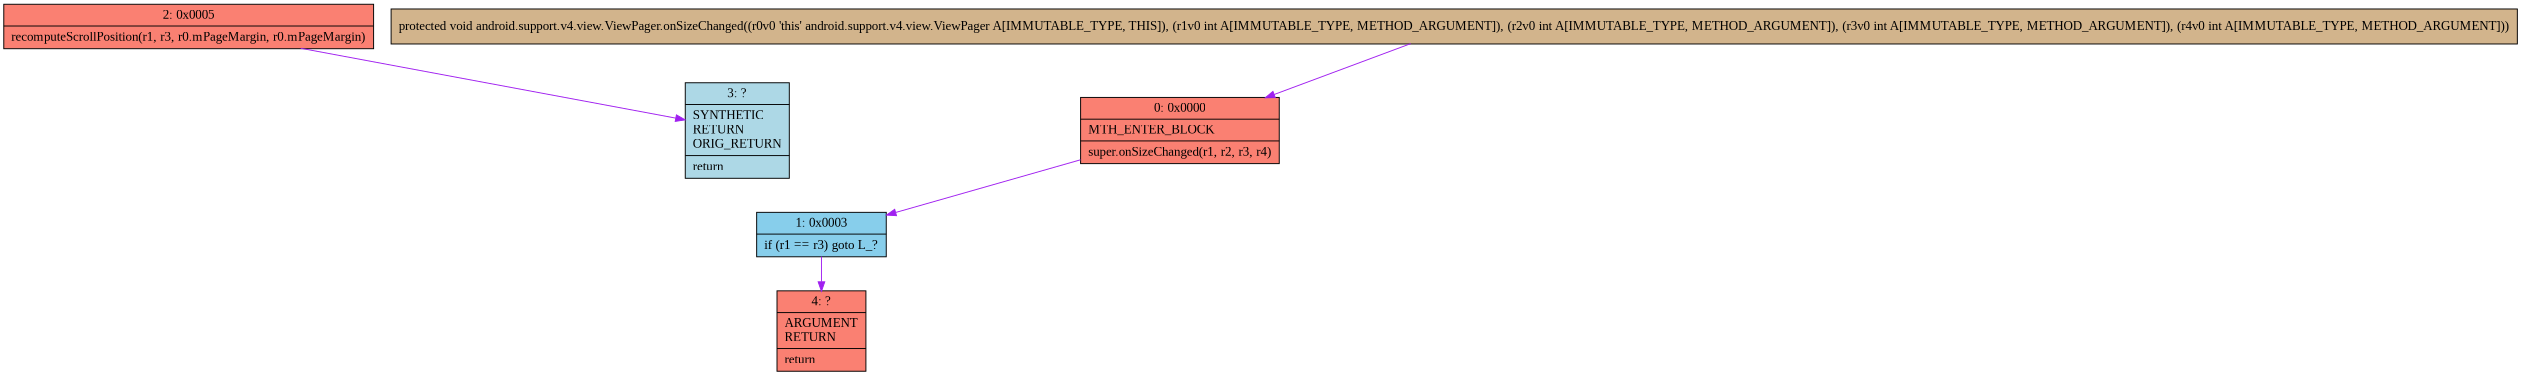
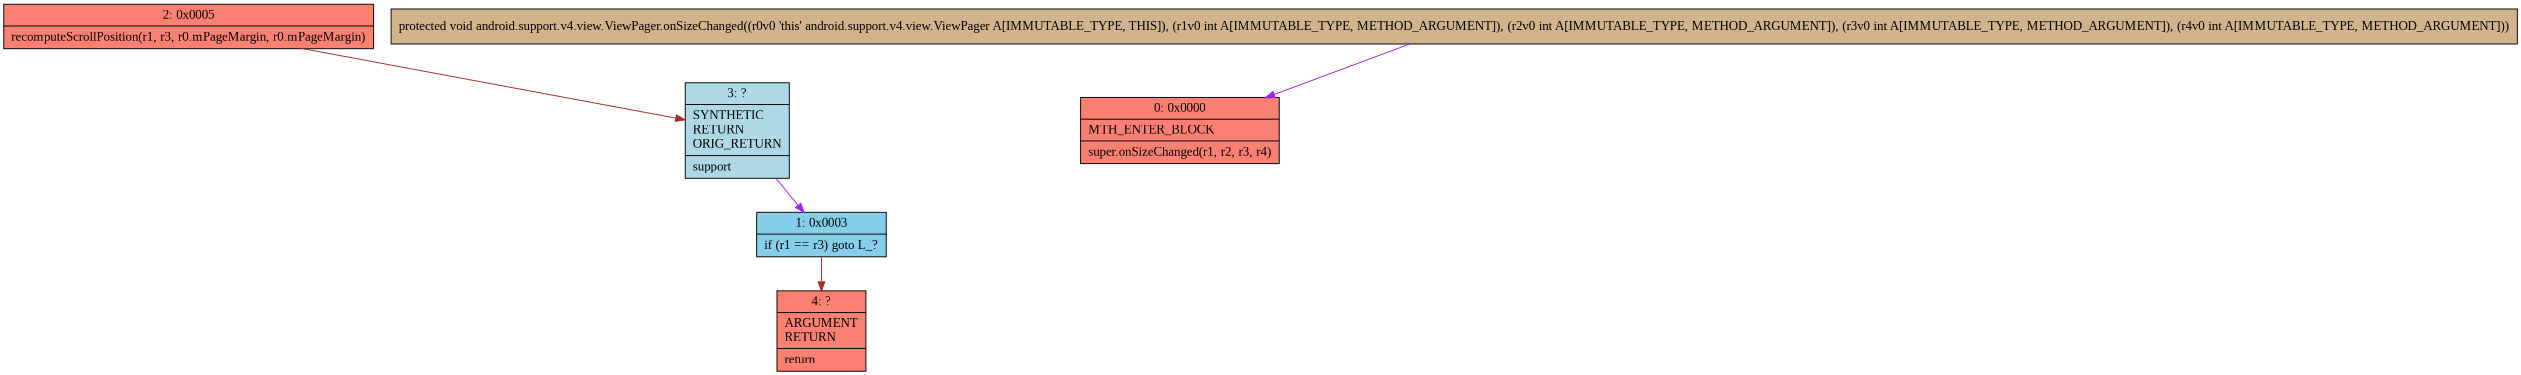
(488, 83) -> (488, 83)
(708, 166) -> (712, 166)
(988, 186) -> (787, 192)
(821, 269) -> (821, 269)
